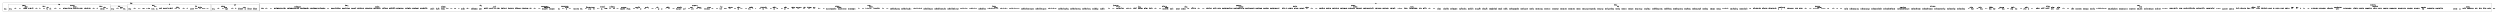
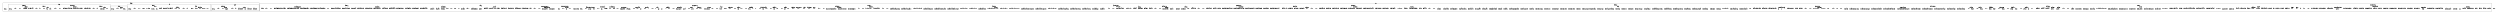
(192, 9) -> (192, 9)
none -> (2448, 9)
